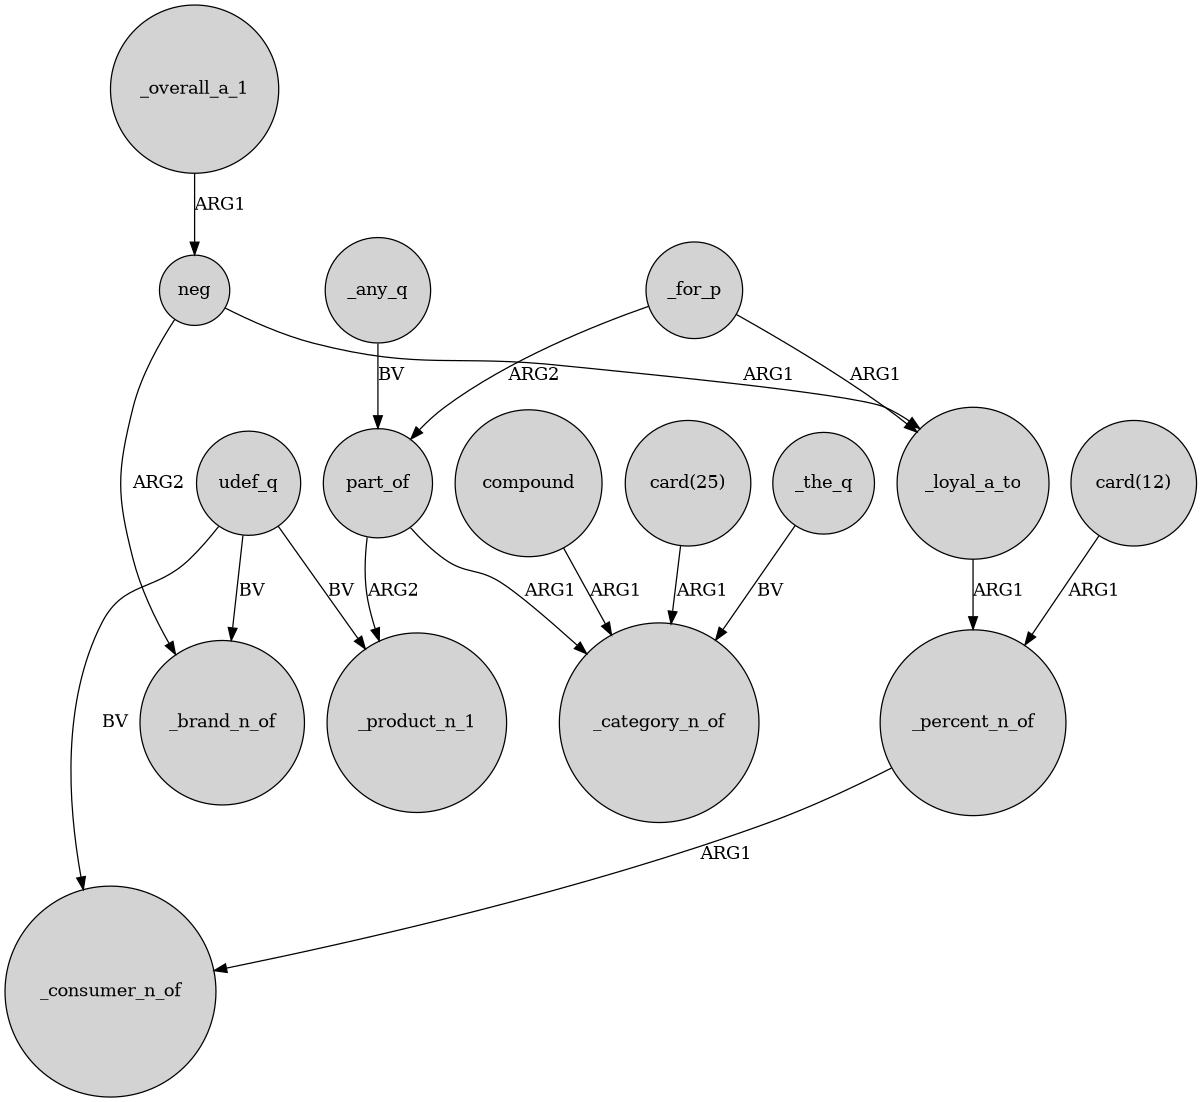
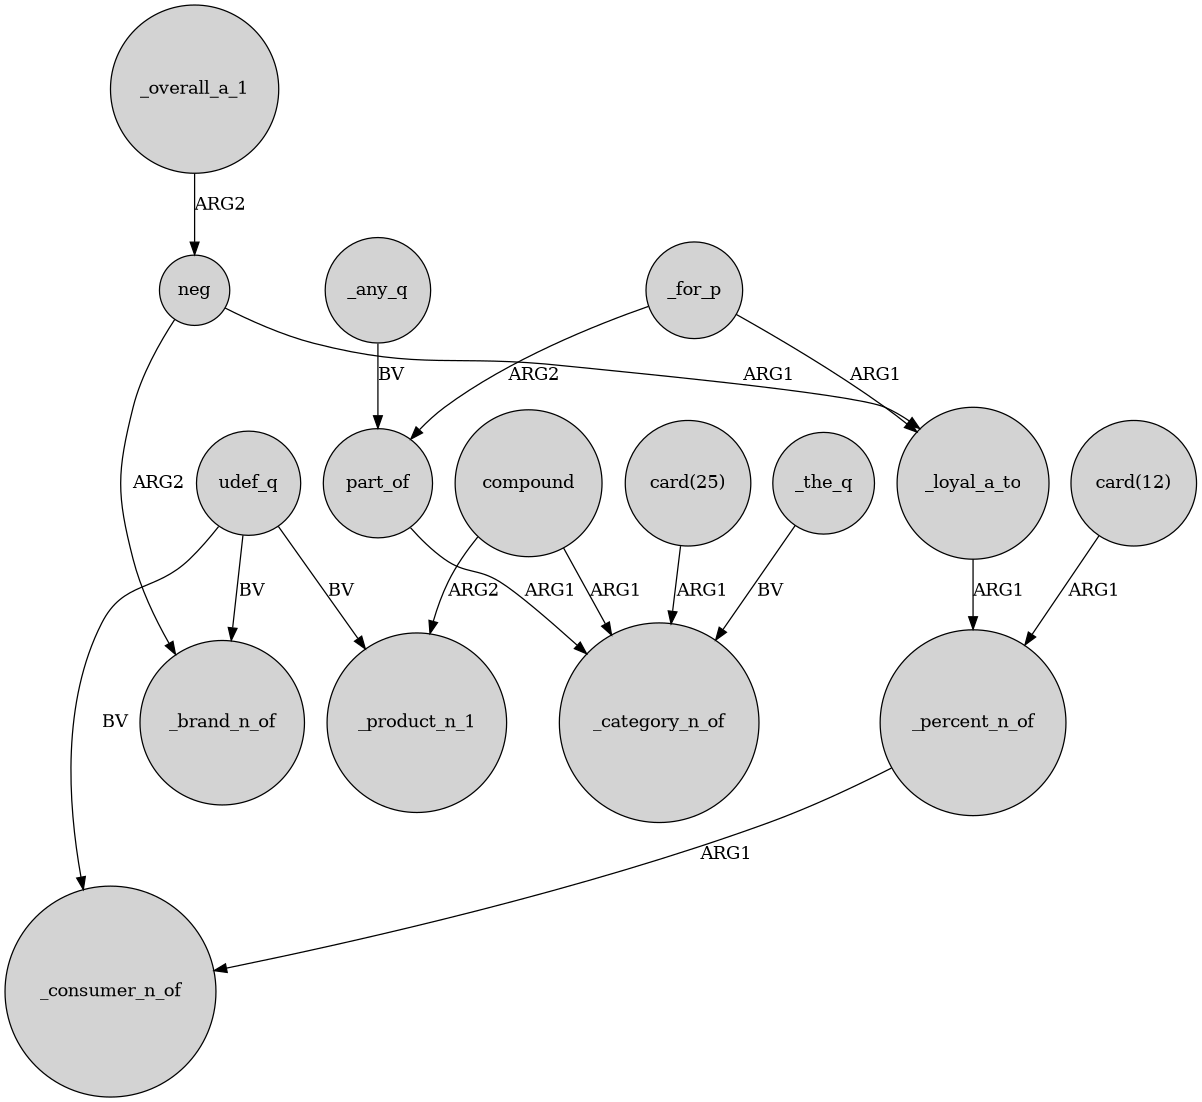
(220, 205) -> (220, 205)
(366, 584) -> (451, 577)
